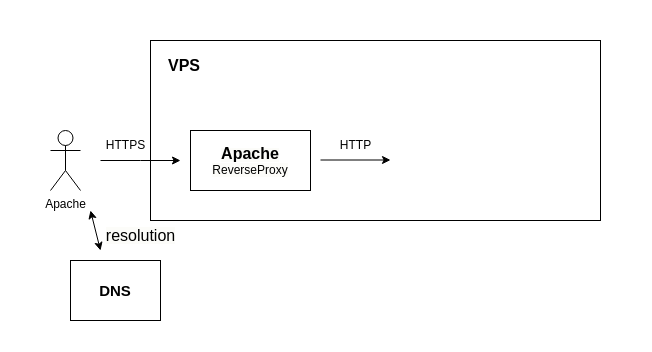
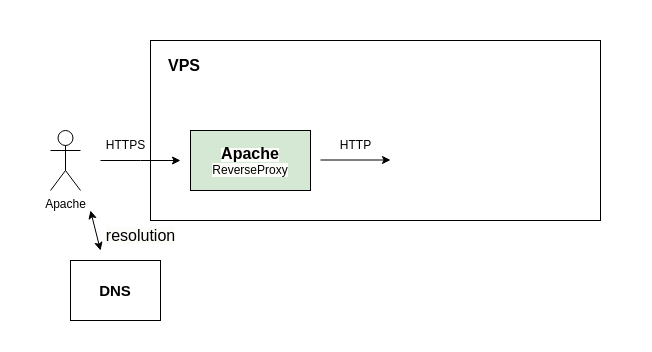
(251, 161) -> (251, 161)
